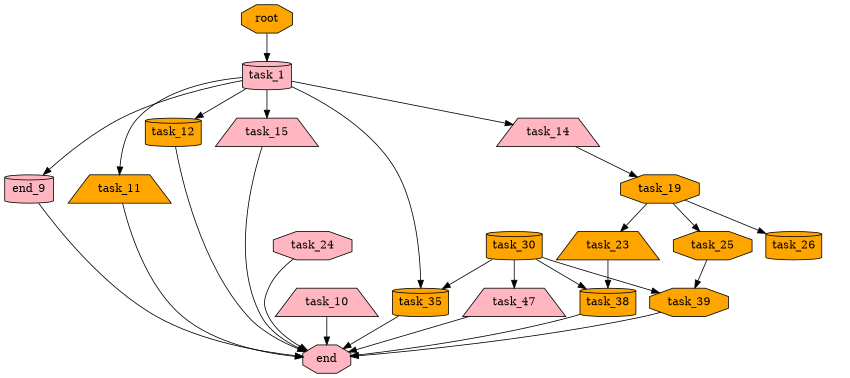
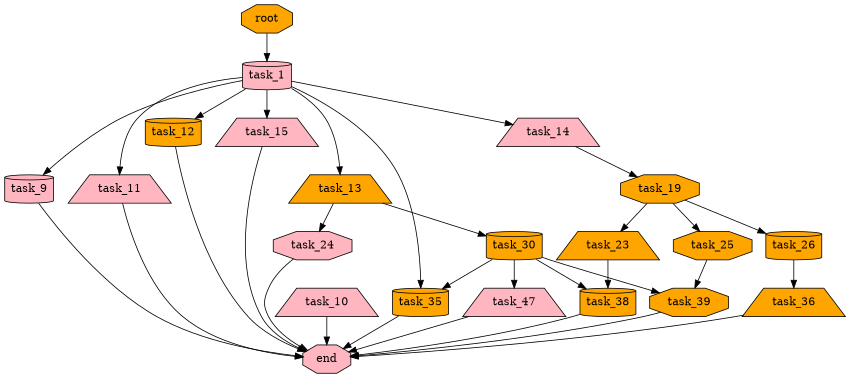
(29, 189) -> (29, 189)
(120, 189) -> (120, 189)
none -> (340, 189)
none -> (794, 302)
